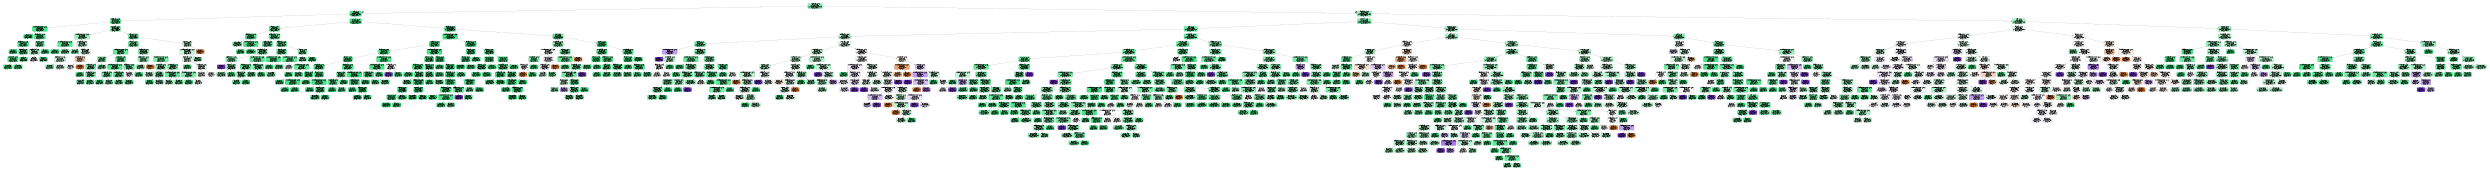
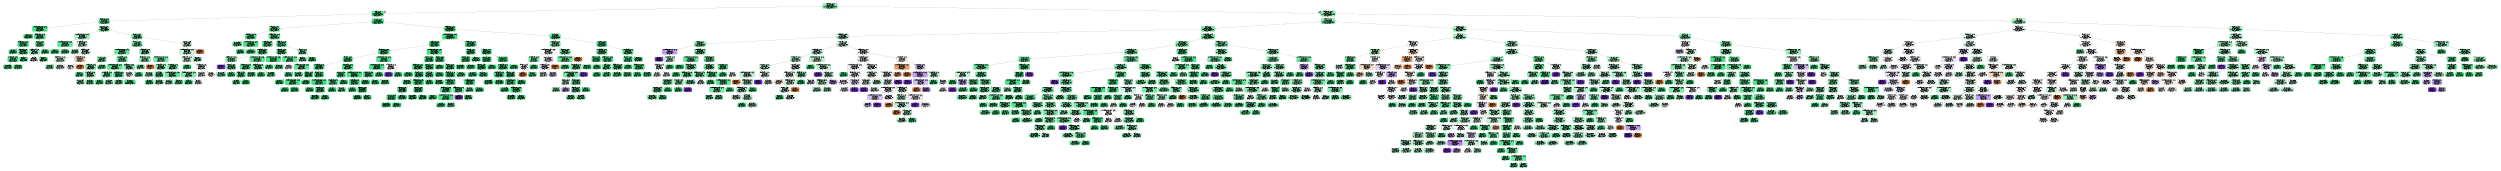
(552, 74) -> (553, 74)
(129, 82) -> (130, 82)
(811, 82) -> (811, 82)
(1896, 82) -> none
none -> (827, 90)
